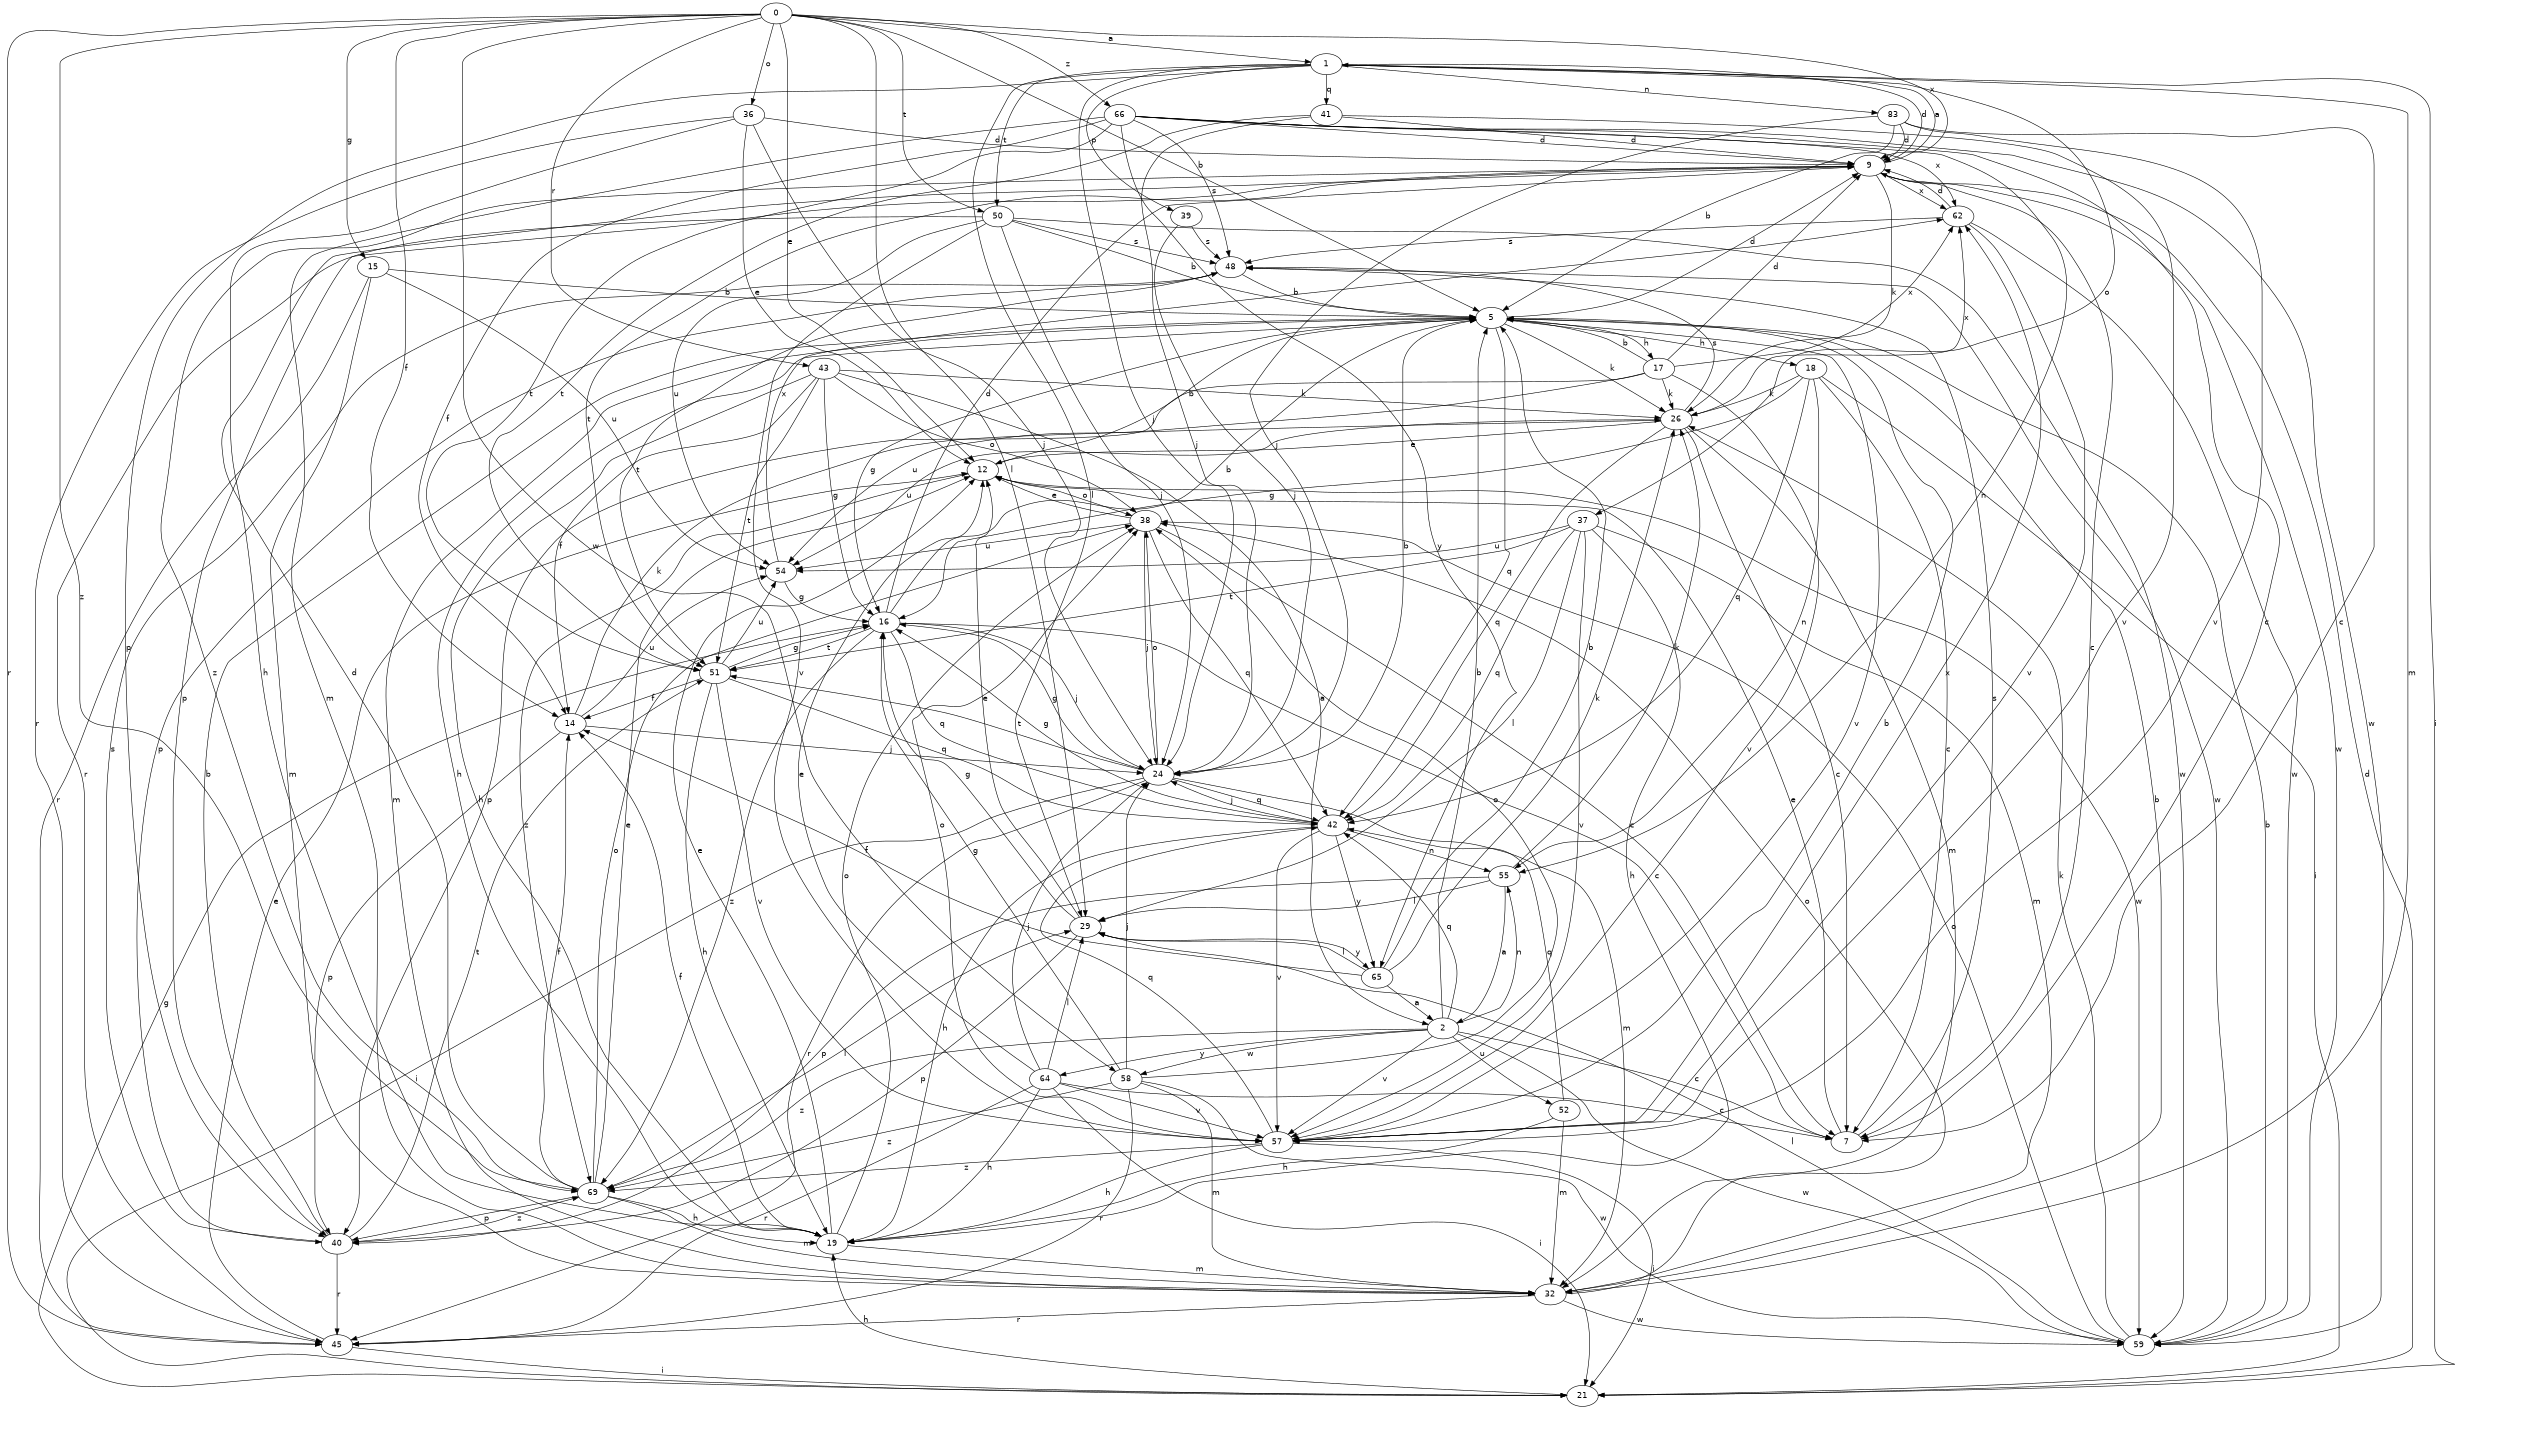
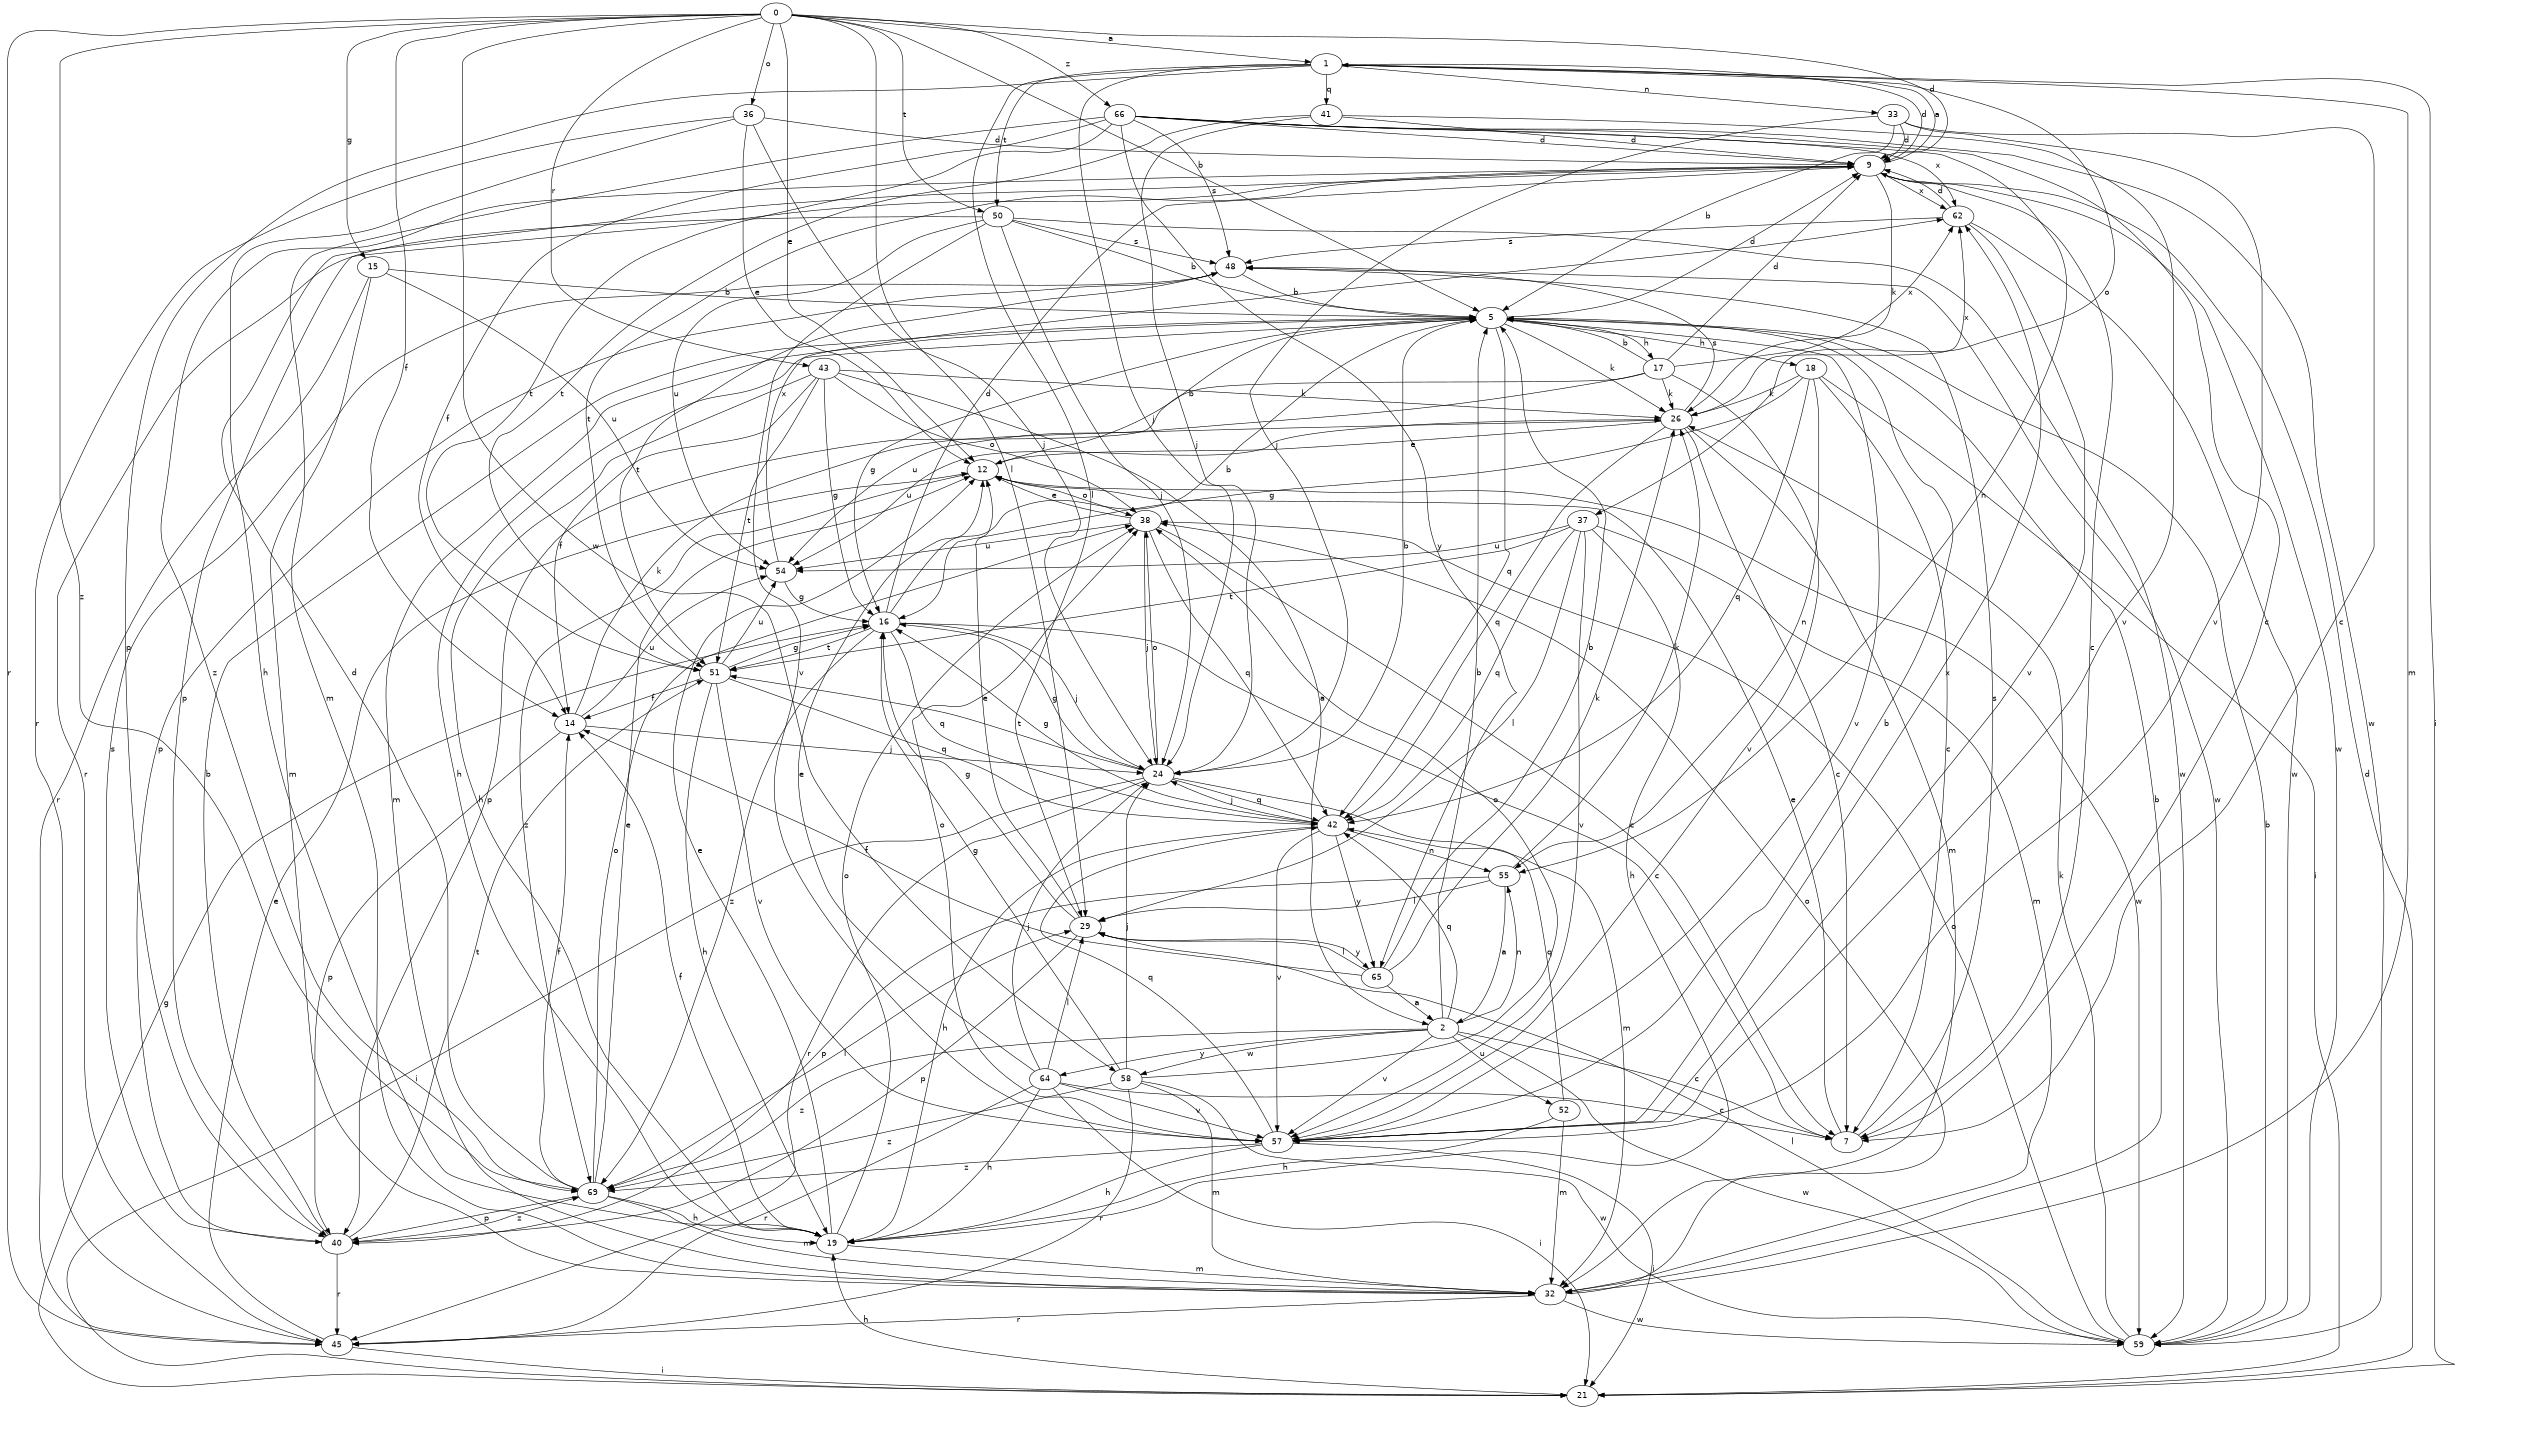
(1933, 90) -> (1933, 90)
(1893, 115) -> (1893, 115)
(1186, 216) -> none
